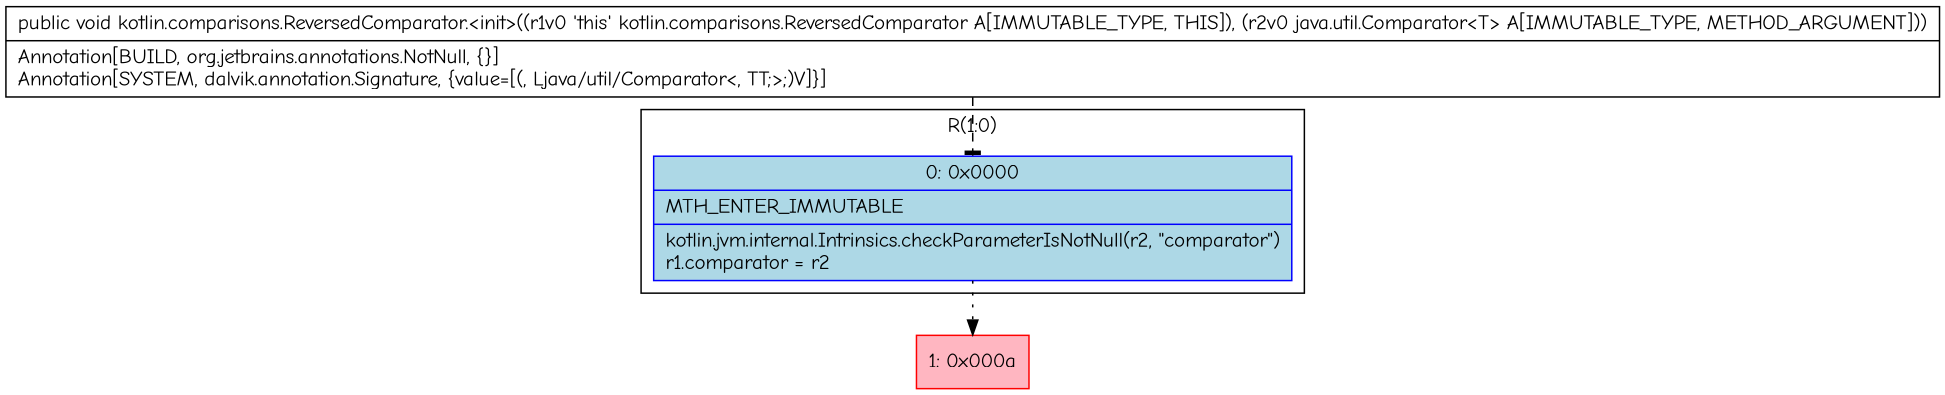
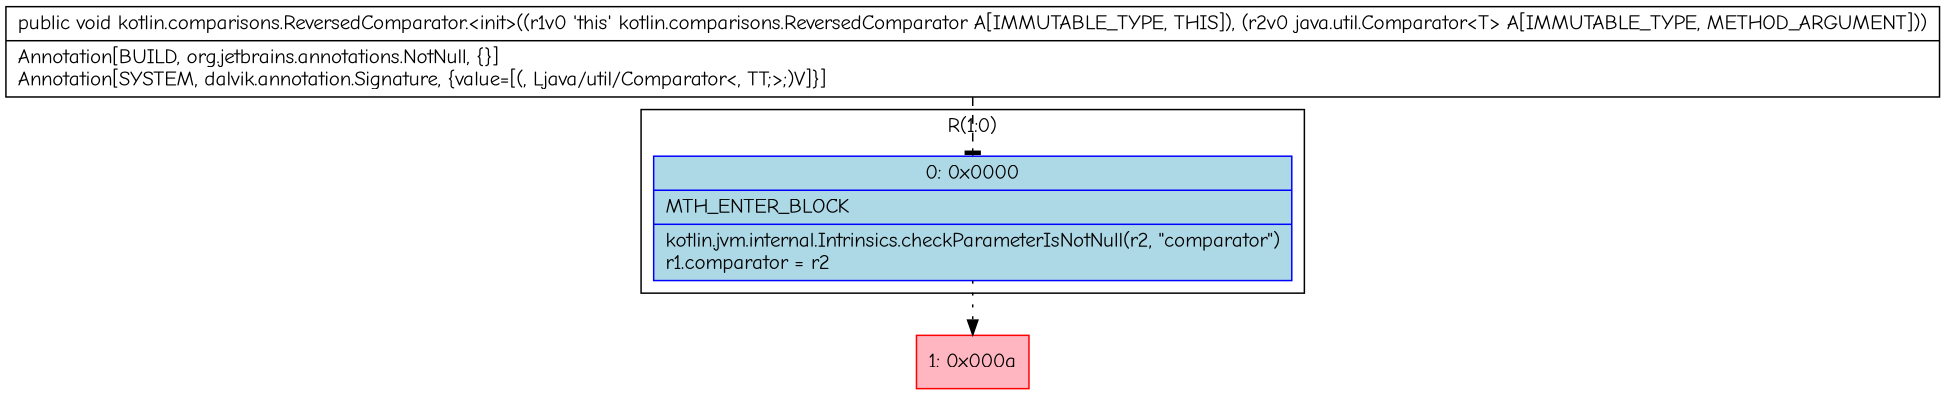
(785, 207) -> (757, 207)
